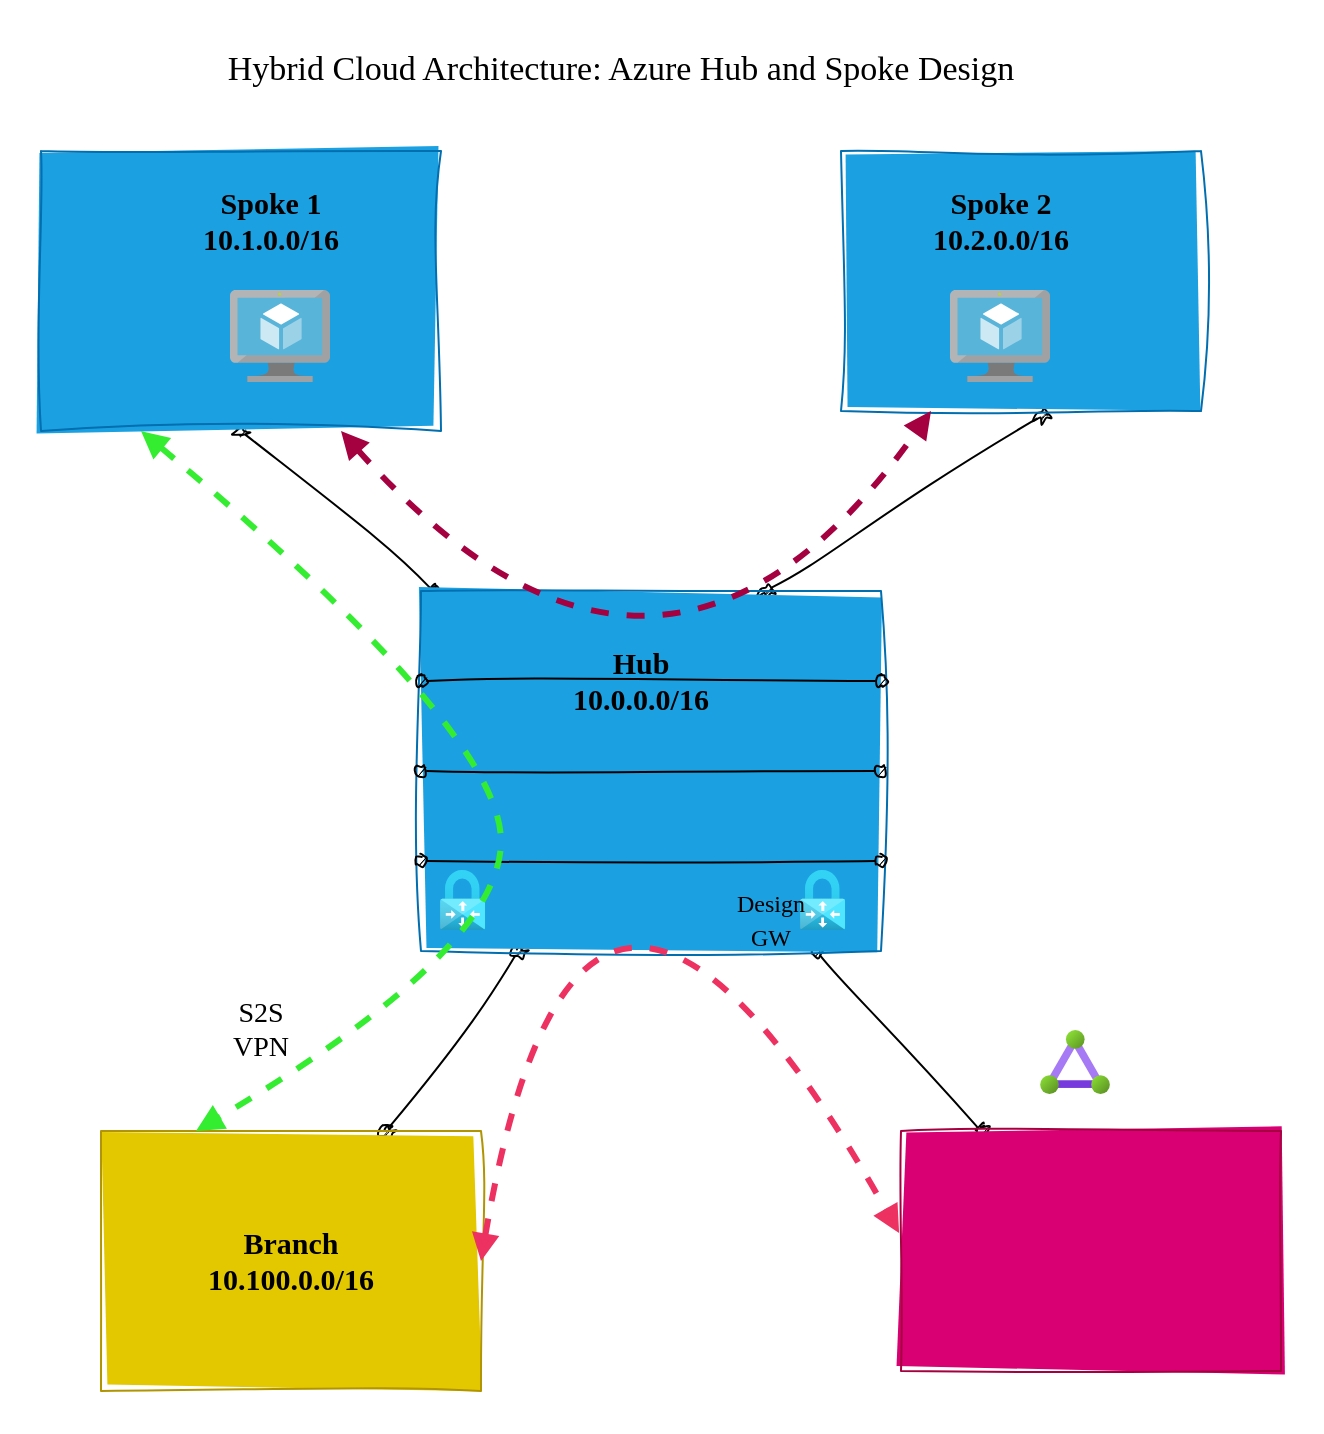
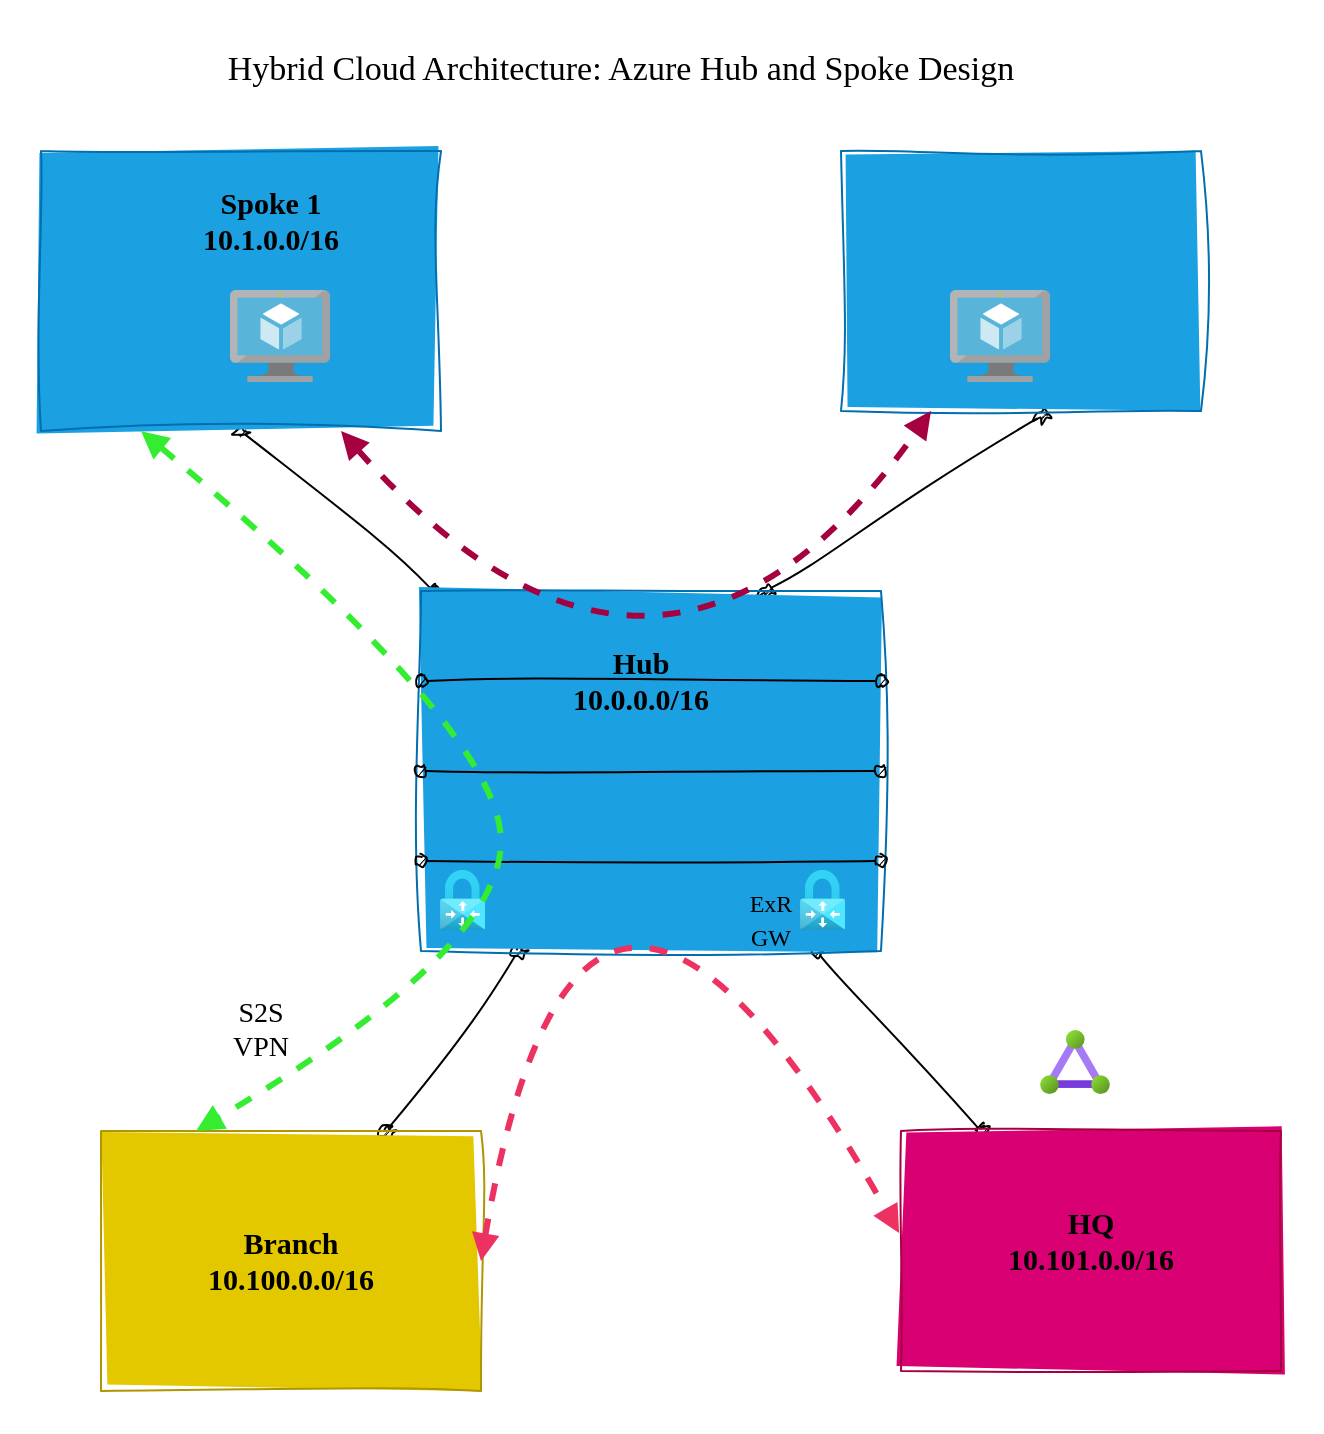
(1001, 221) -> none
(772, 921) -> (772, 921)
none -> (1091, 1241)
